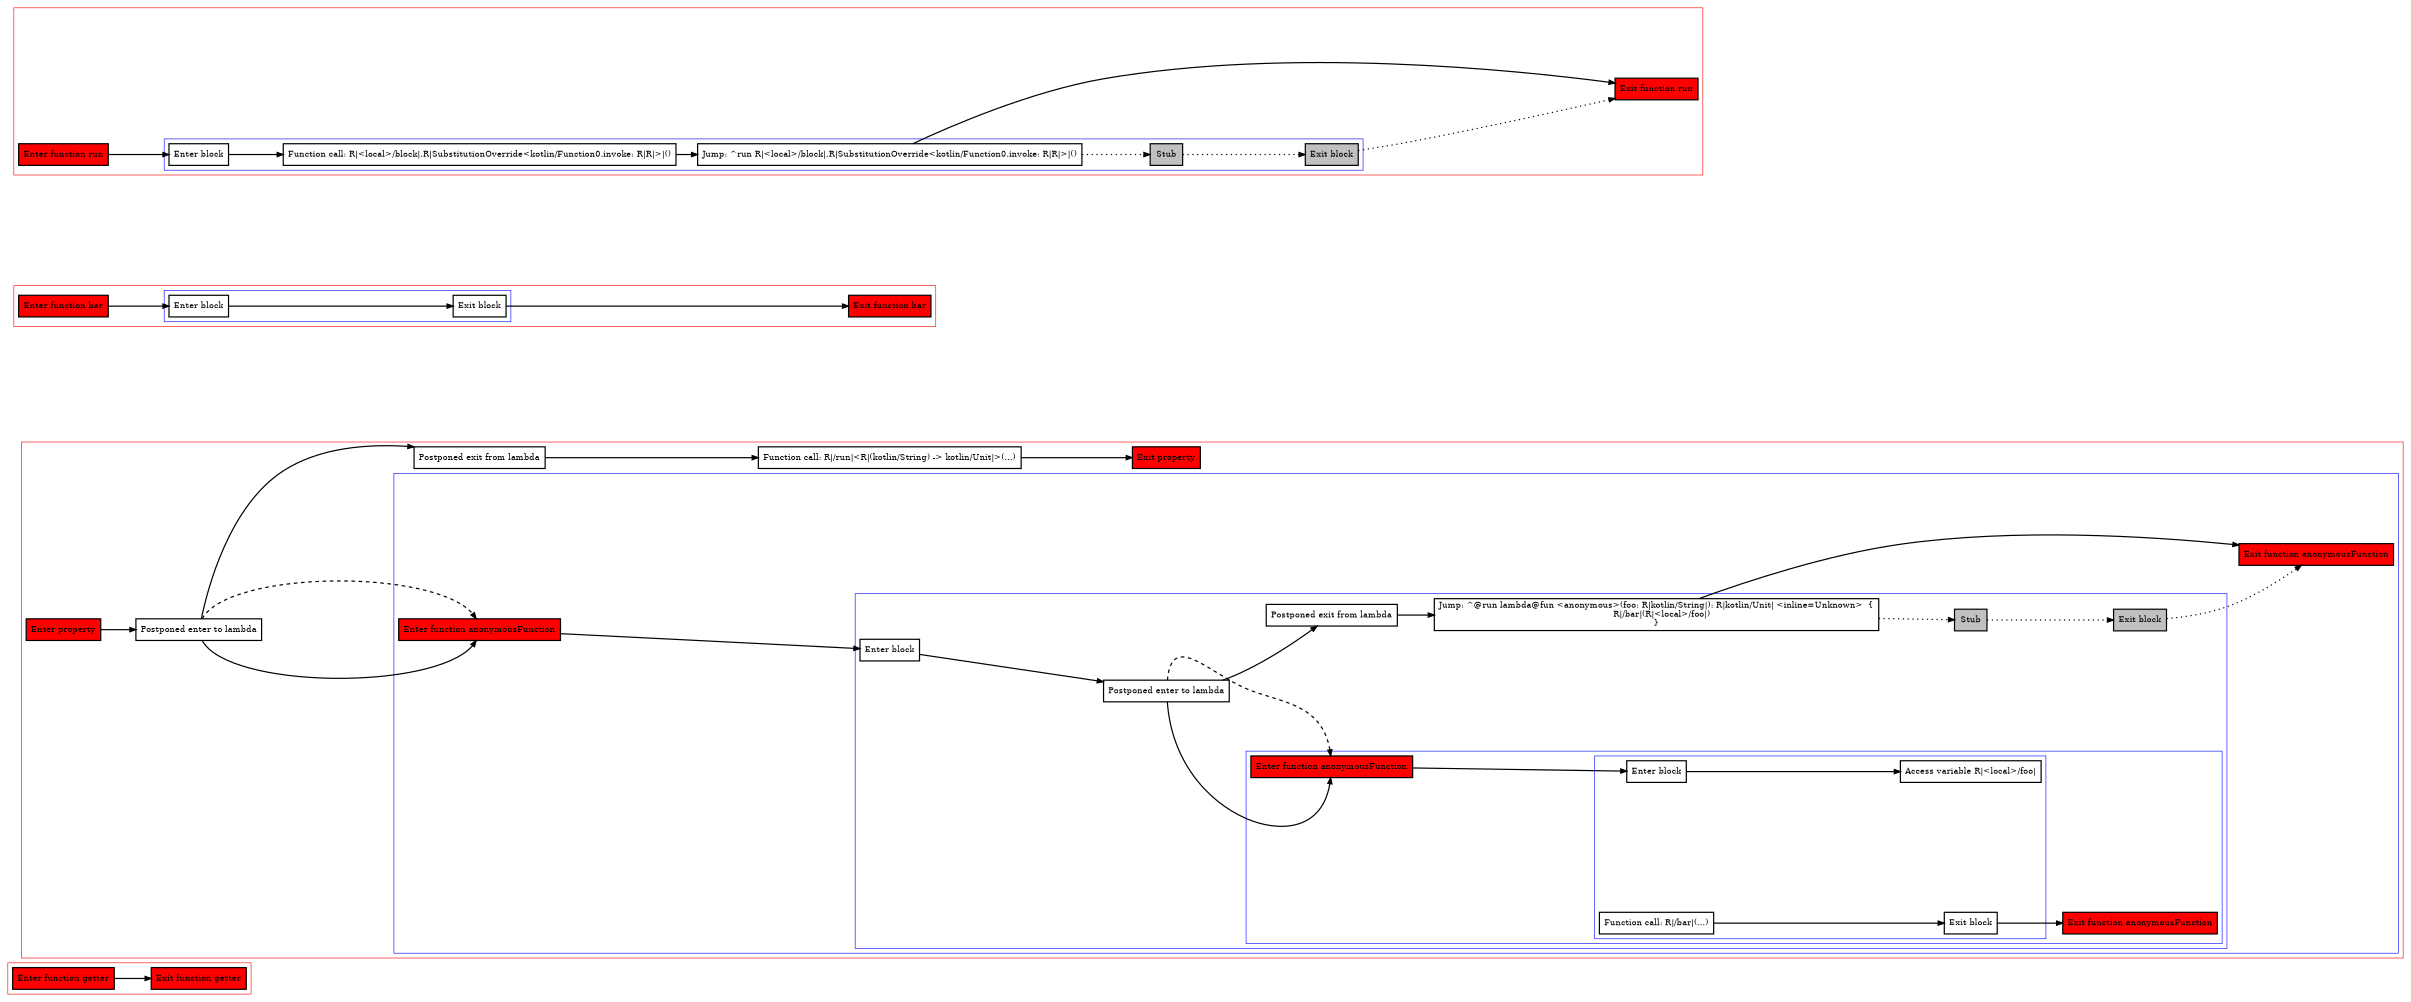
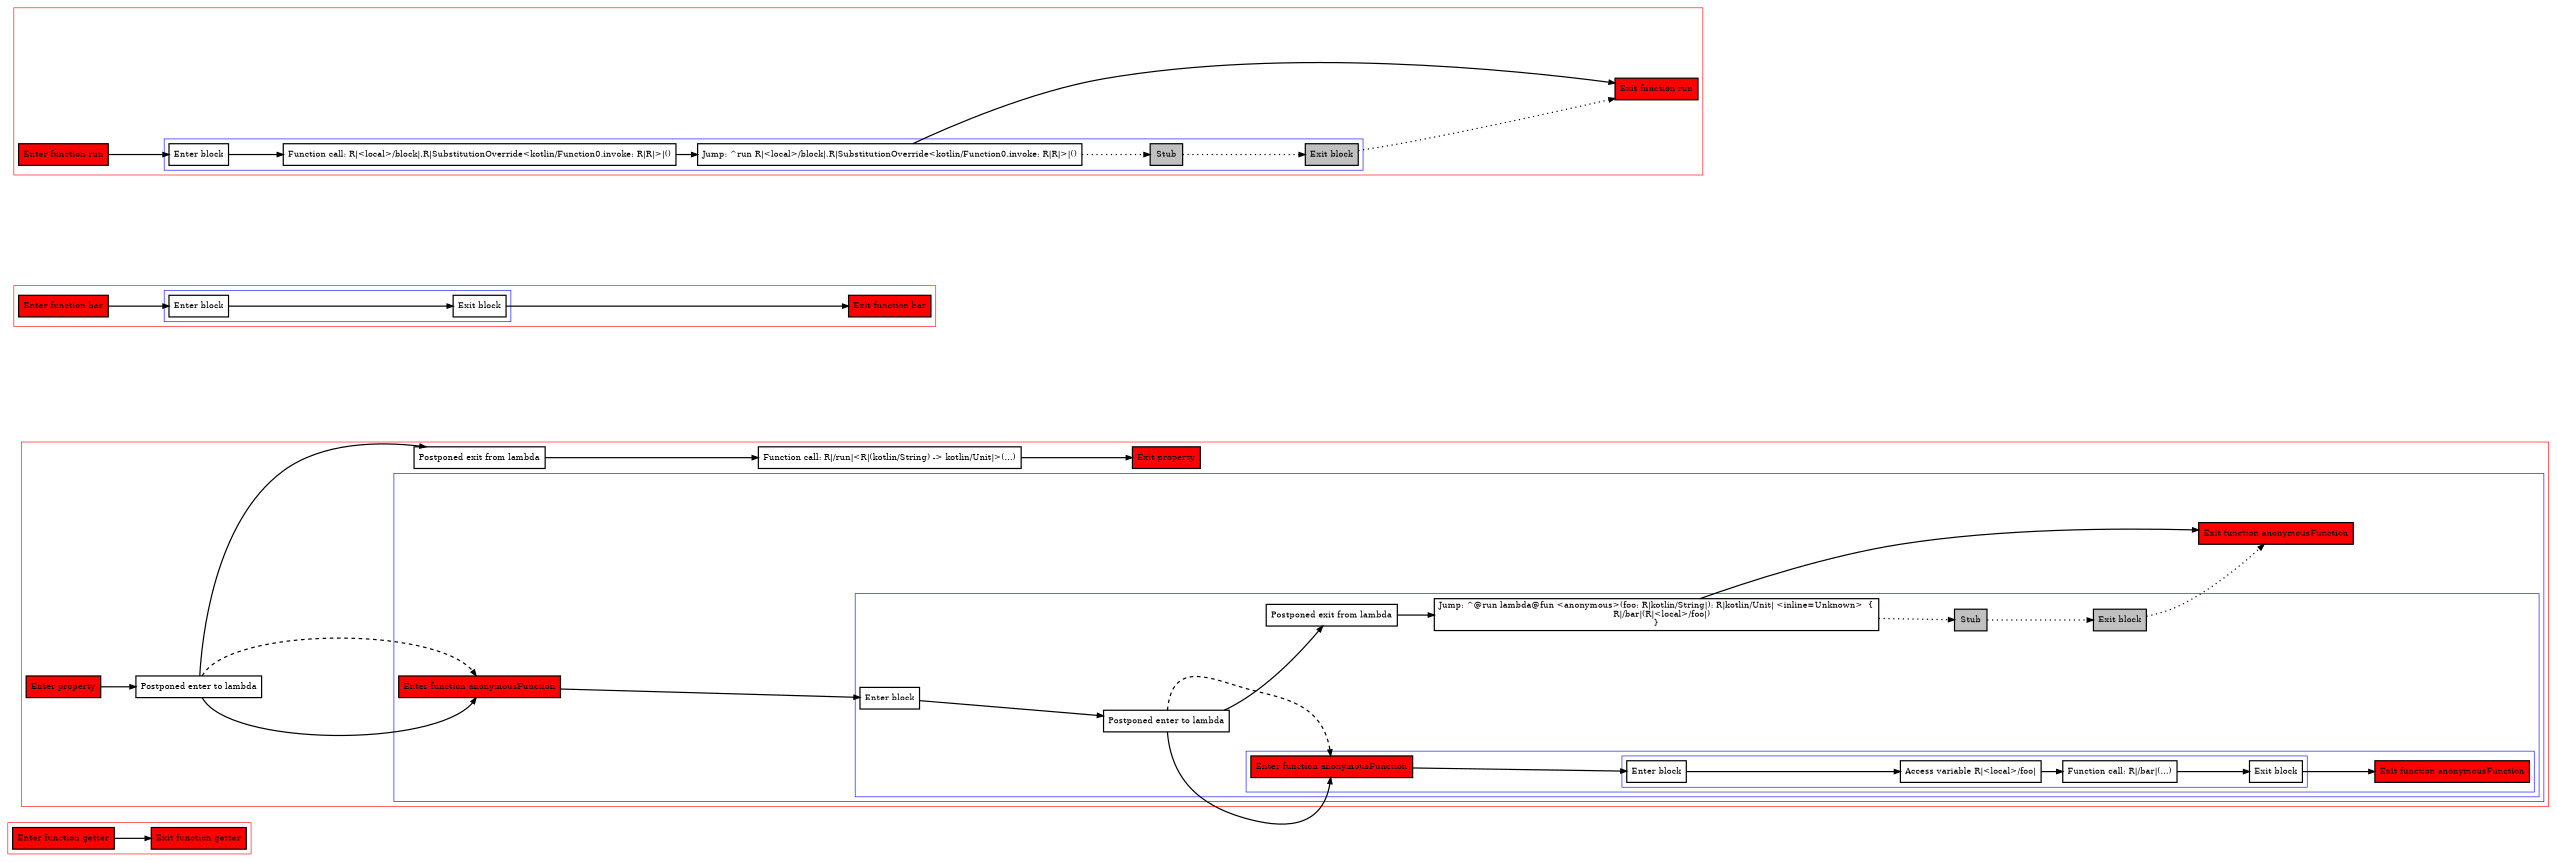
none -> (2049, 772)
